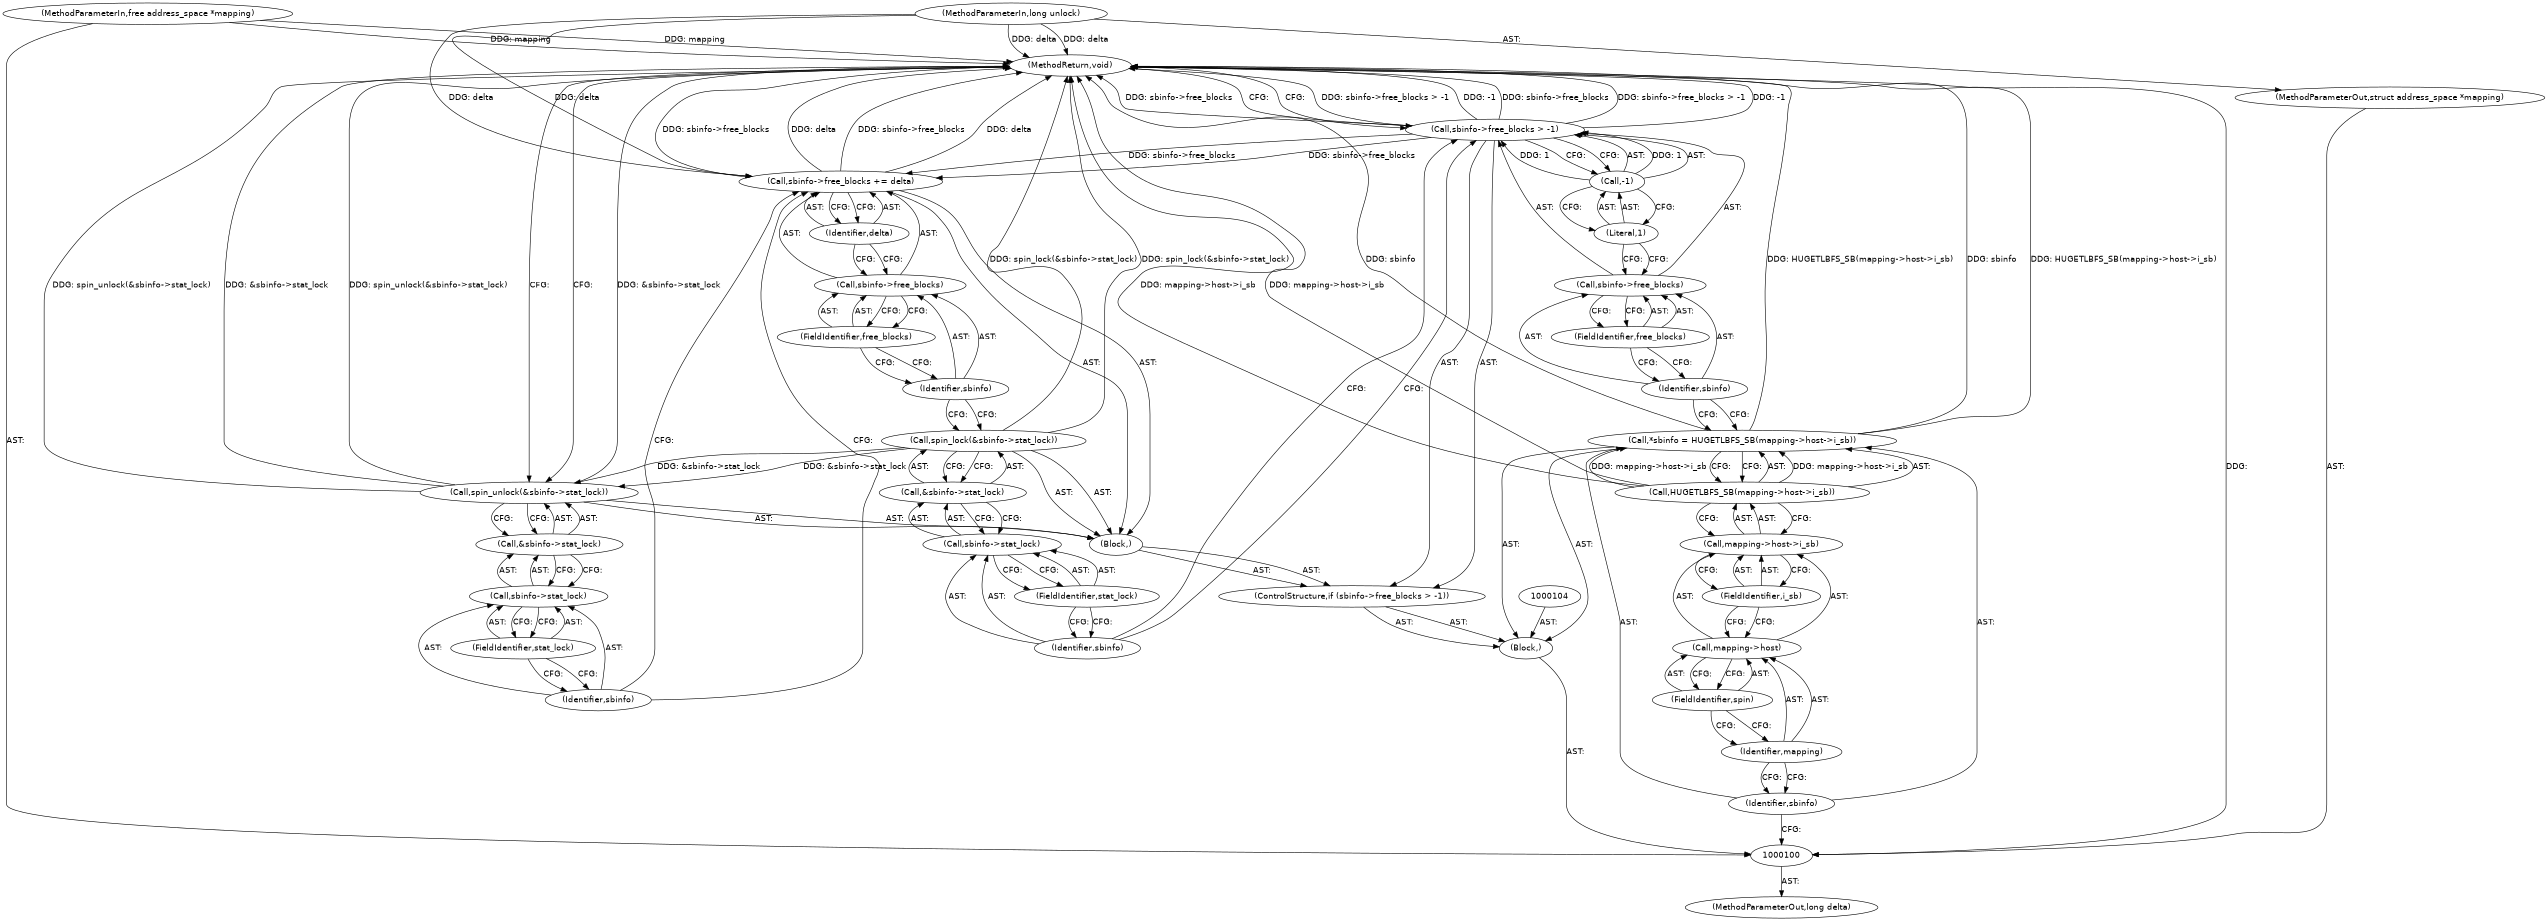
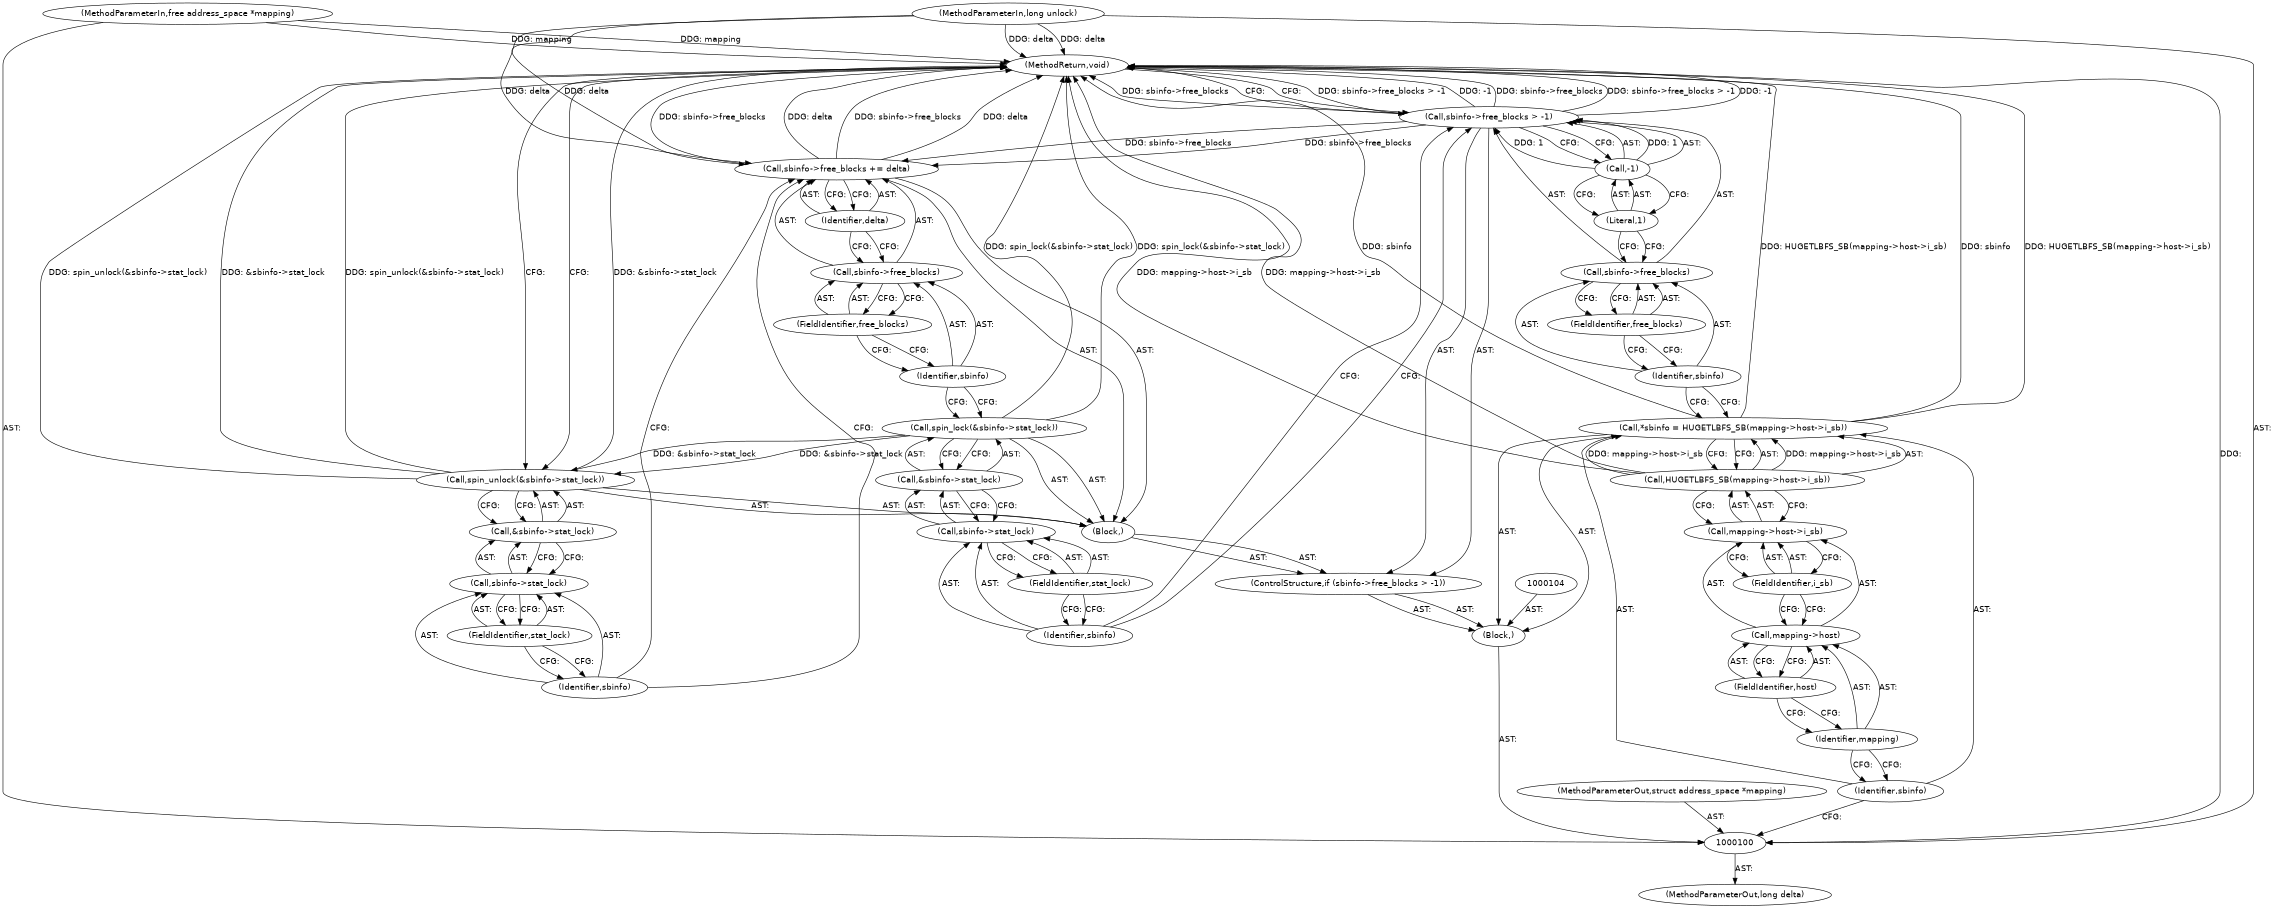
(1685, 54) -> (2253, 97)
(1712, 700) -> (1776, 688)
